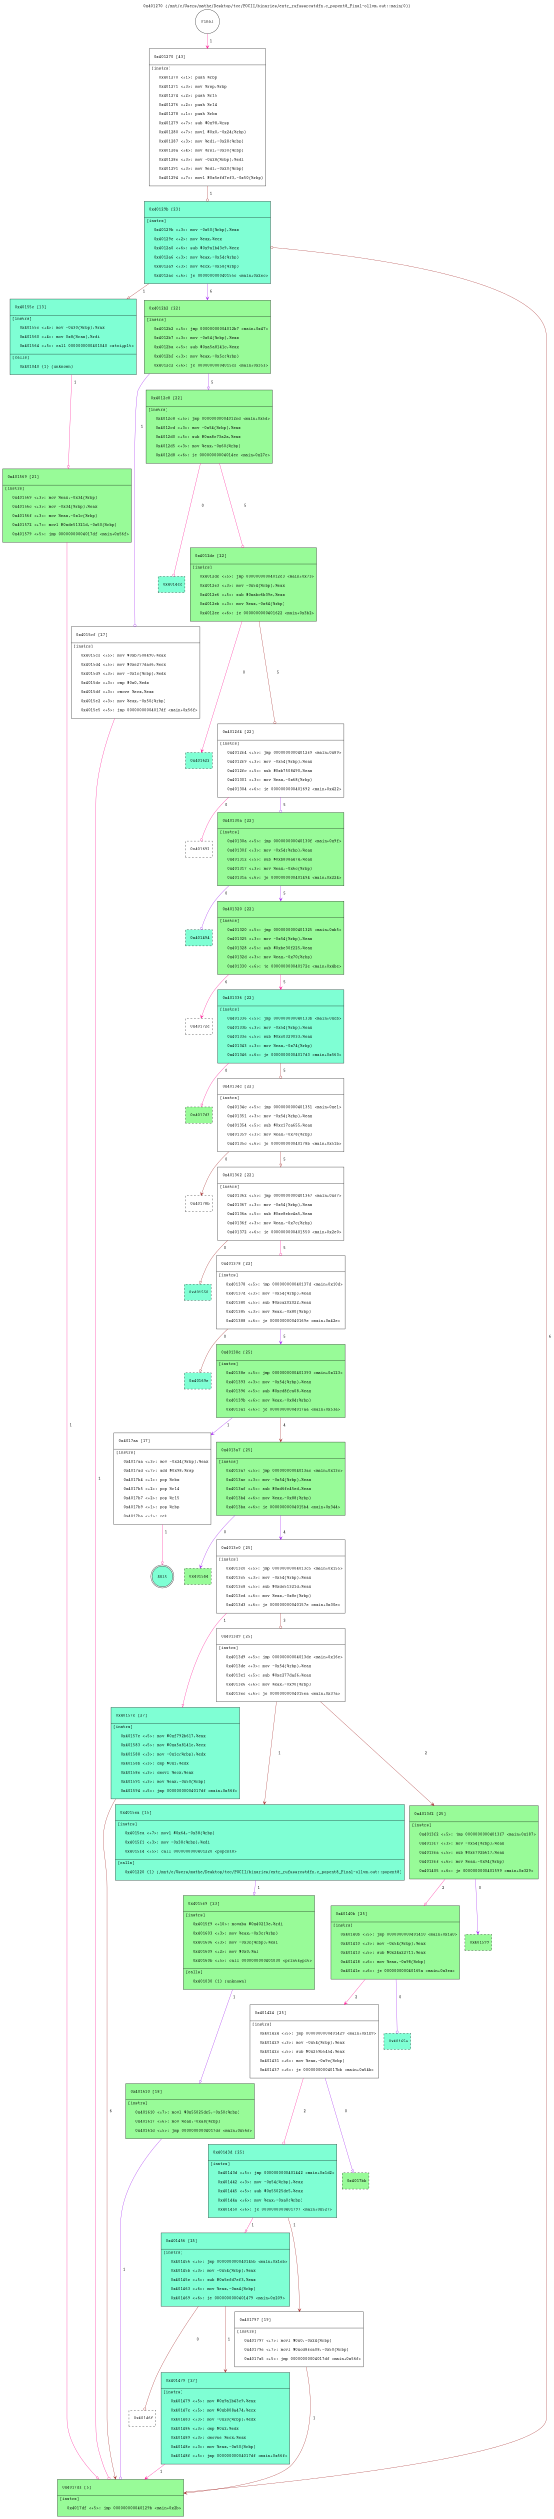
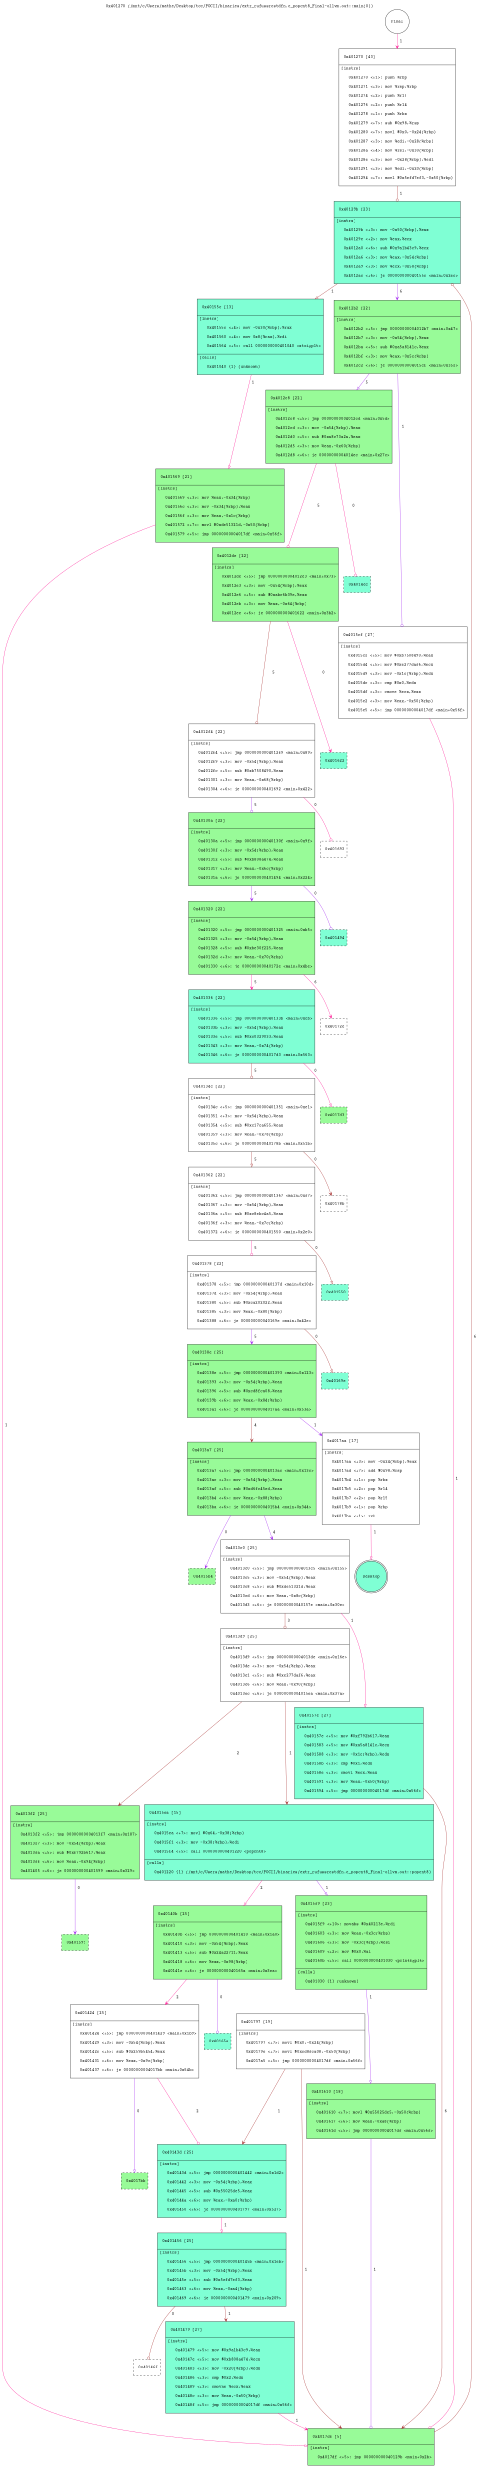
(162, 1576) -> (371, 1576)
(435, 1891) -> (254, 1892)
(297, 2263) -> (265, 2105)
